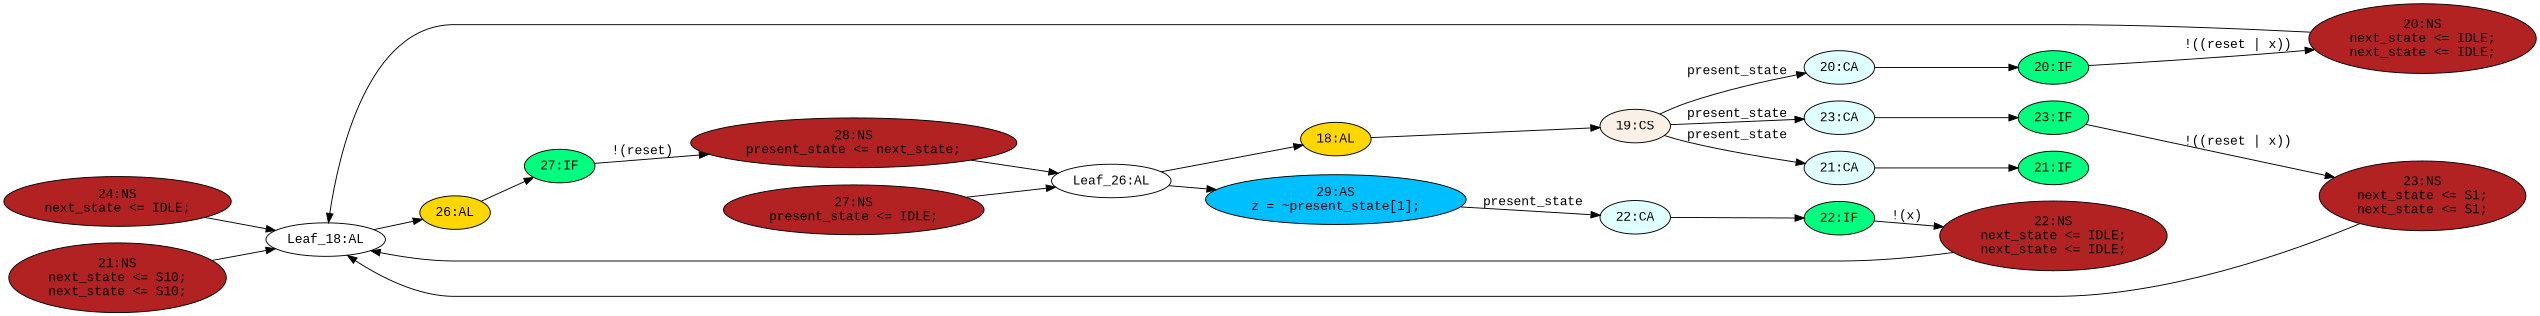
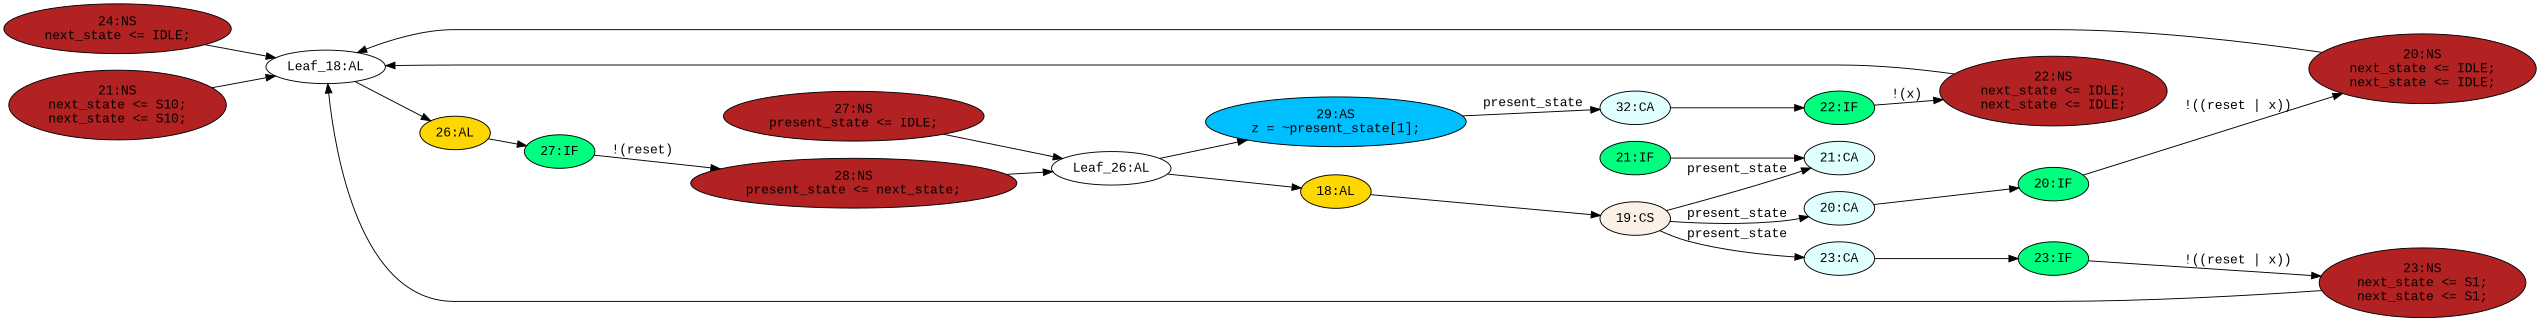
(1942, 168) -> (1733, 158)
(1635, 217) -> (1635, 108)
